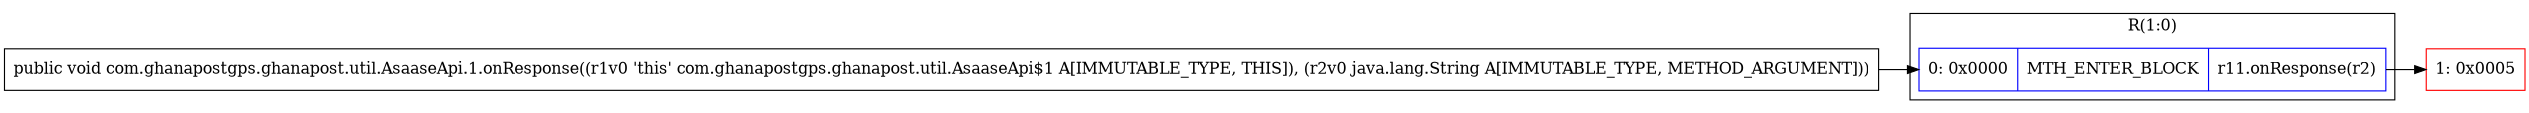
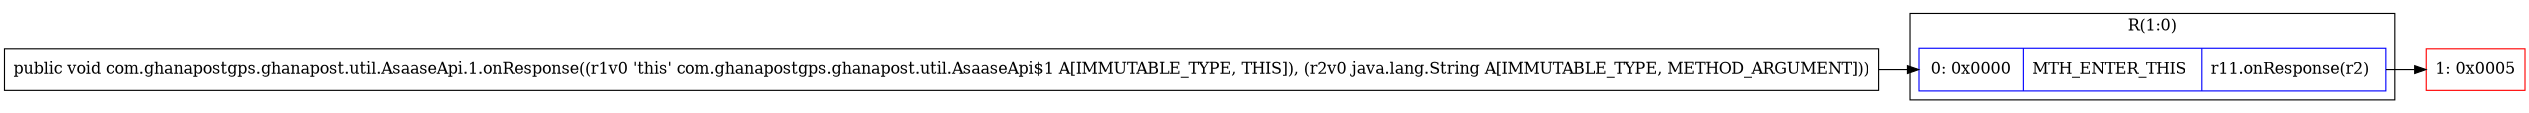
(2113, 69) -> (2110, 69)
